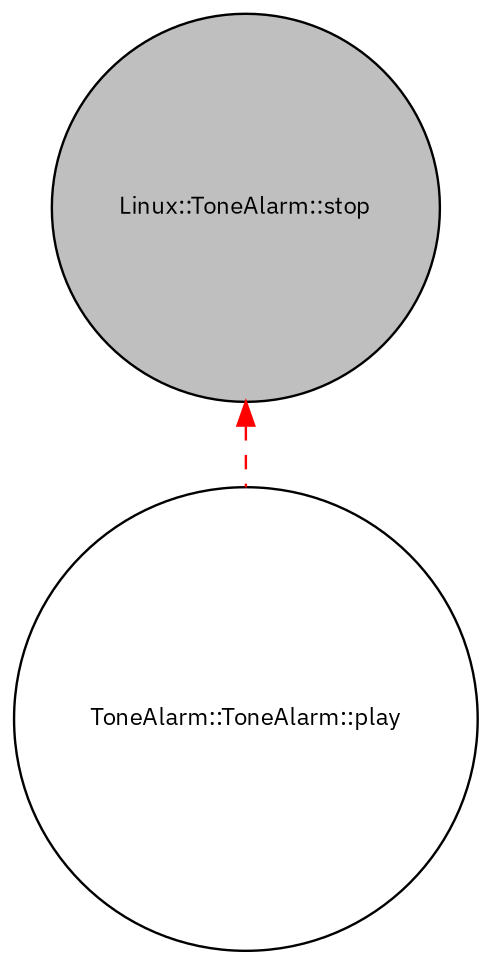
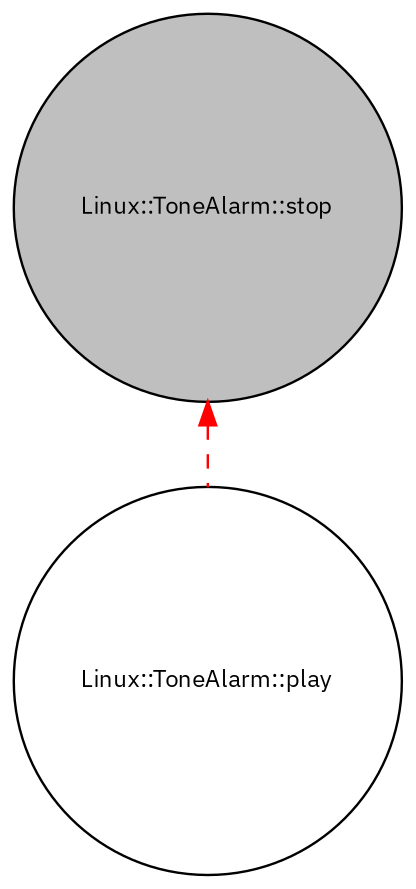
(246, 719) -> (208, 681)
